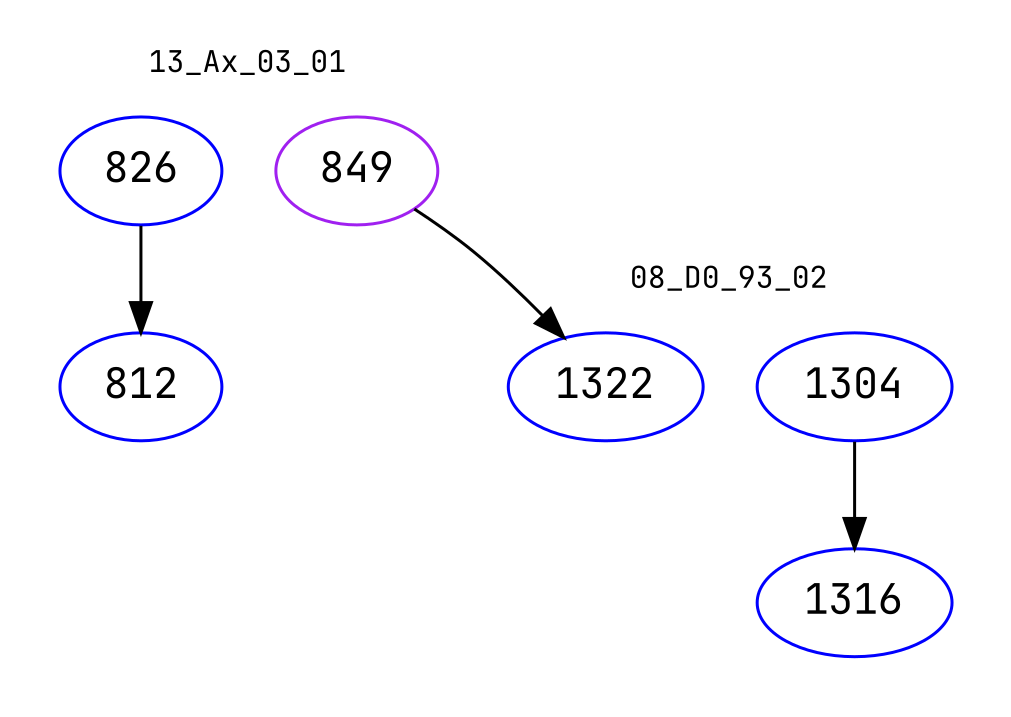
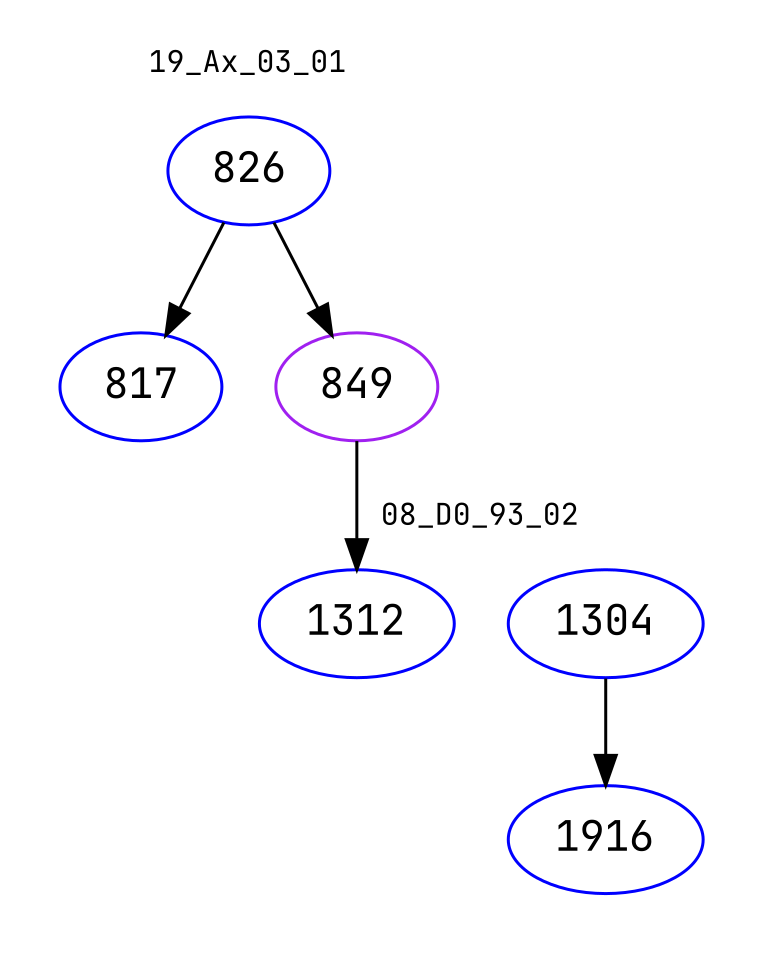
(249, 64) -> (249, 64)
none -> (296, 265)
(141, 387) -> (141, 387)
(606, 387) -> (357, 624)
(855, 603) -> (606, 840)
